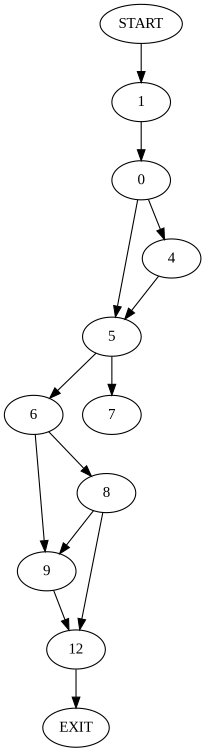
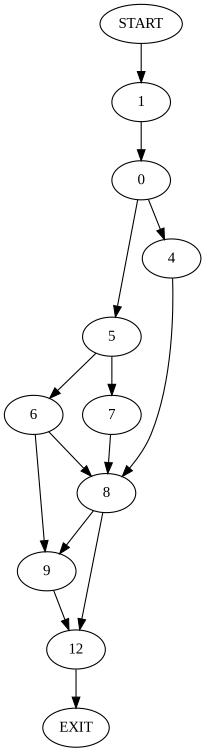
(145, 293) -> (166, 377)
none -> (110, 449)
